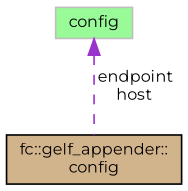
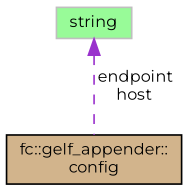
(94, 23) -> (94, 23)
